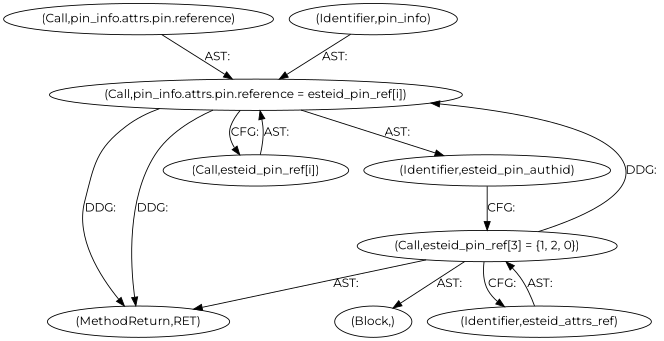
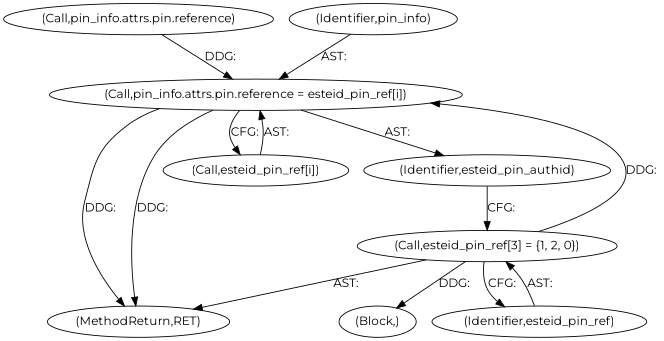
(219, 57) -> (222, 57)
(452, 284) -> (456, 284)
(539, 322) -> (539, 322)
